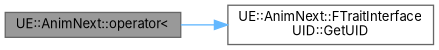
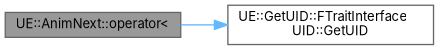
(331, 25) -> (331, 25)
